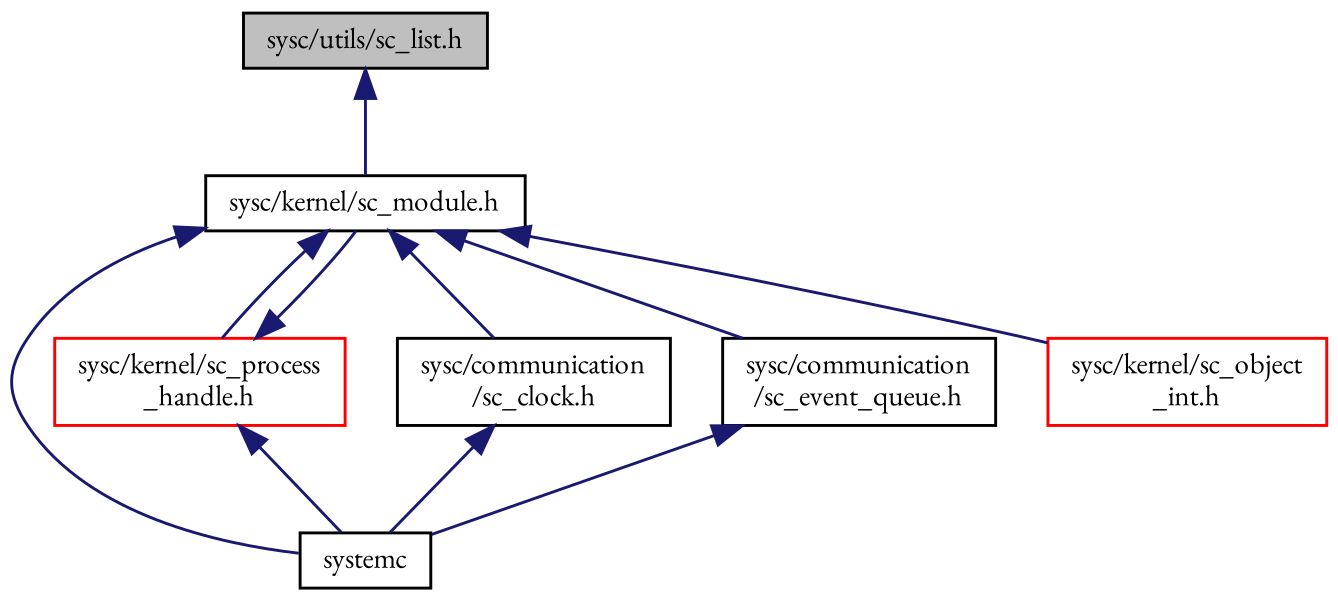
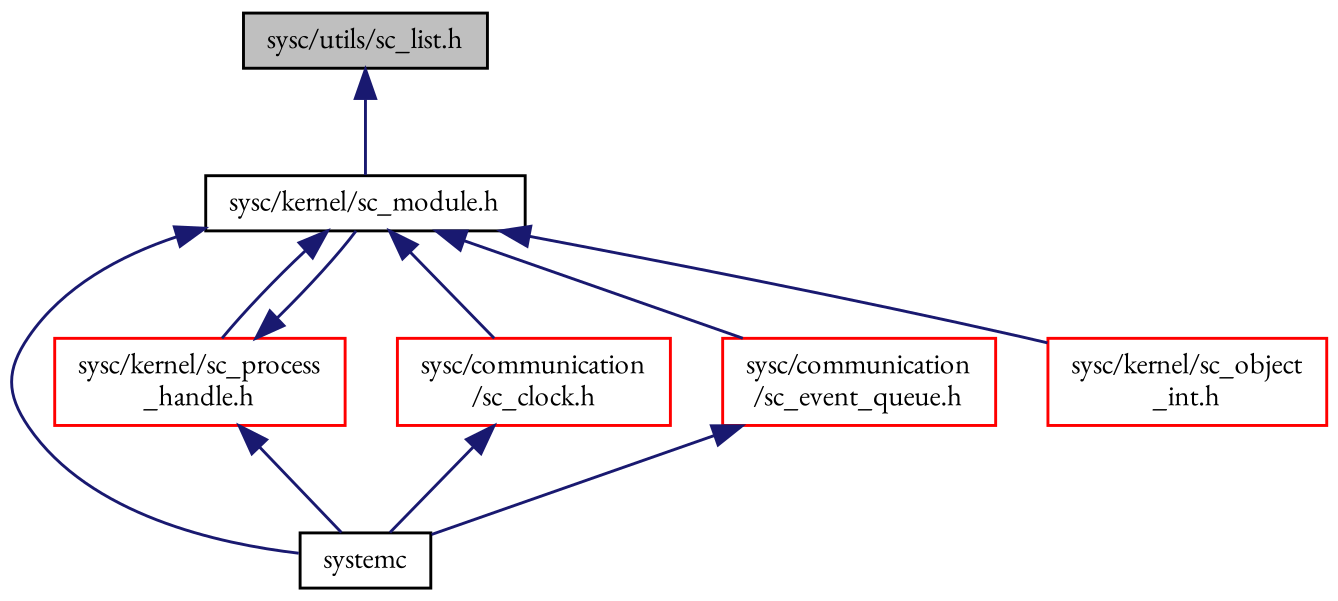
(534, 382) -> (534, 382)
(859, 382) -> (859, 382)
